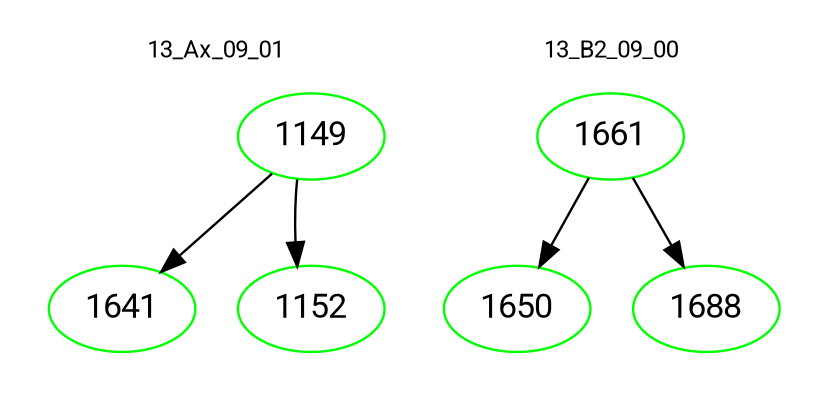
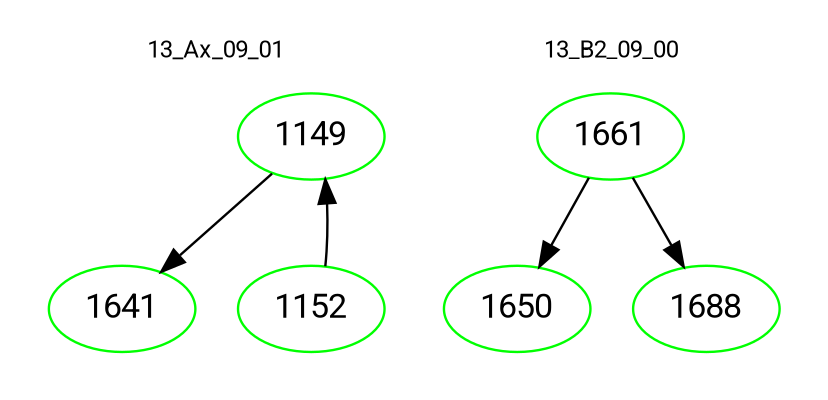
(295, 211) -> (327, 235)
